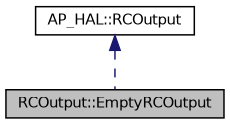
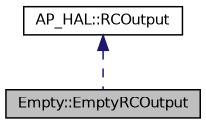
(115, 104) -> (103, 104)
